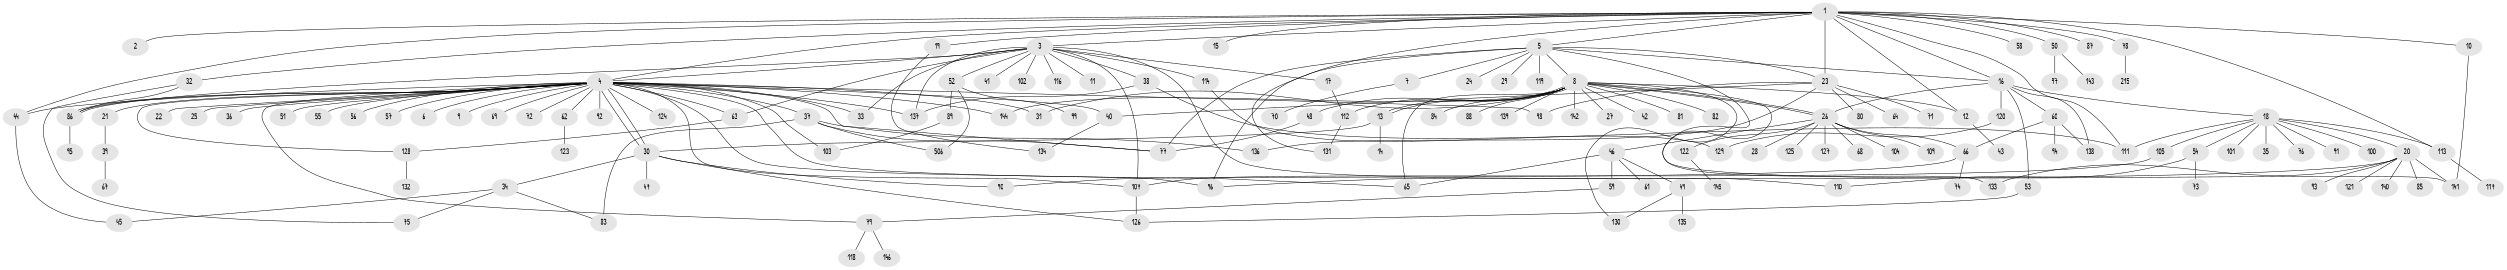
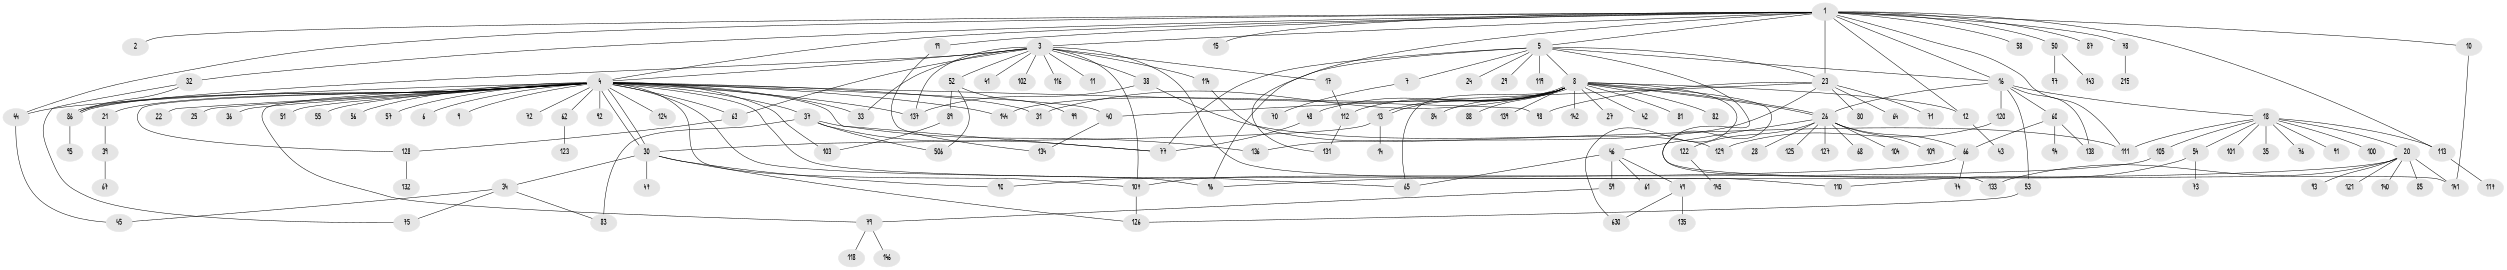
(494, 117) -> none
(1616, 223) -> (1616, 223)
